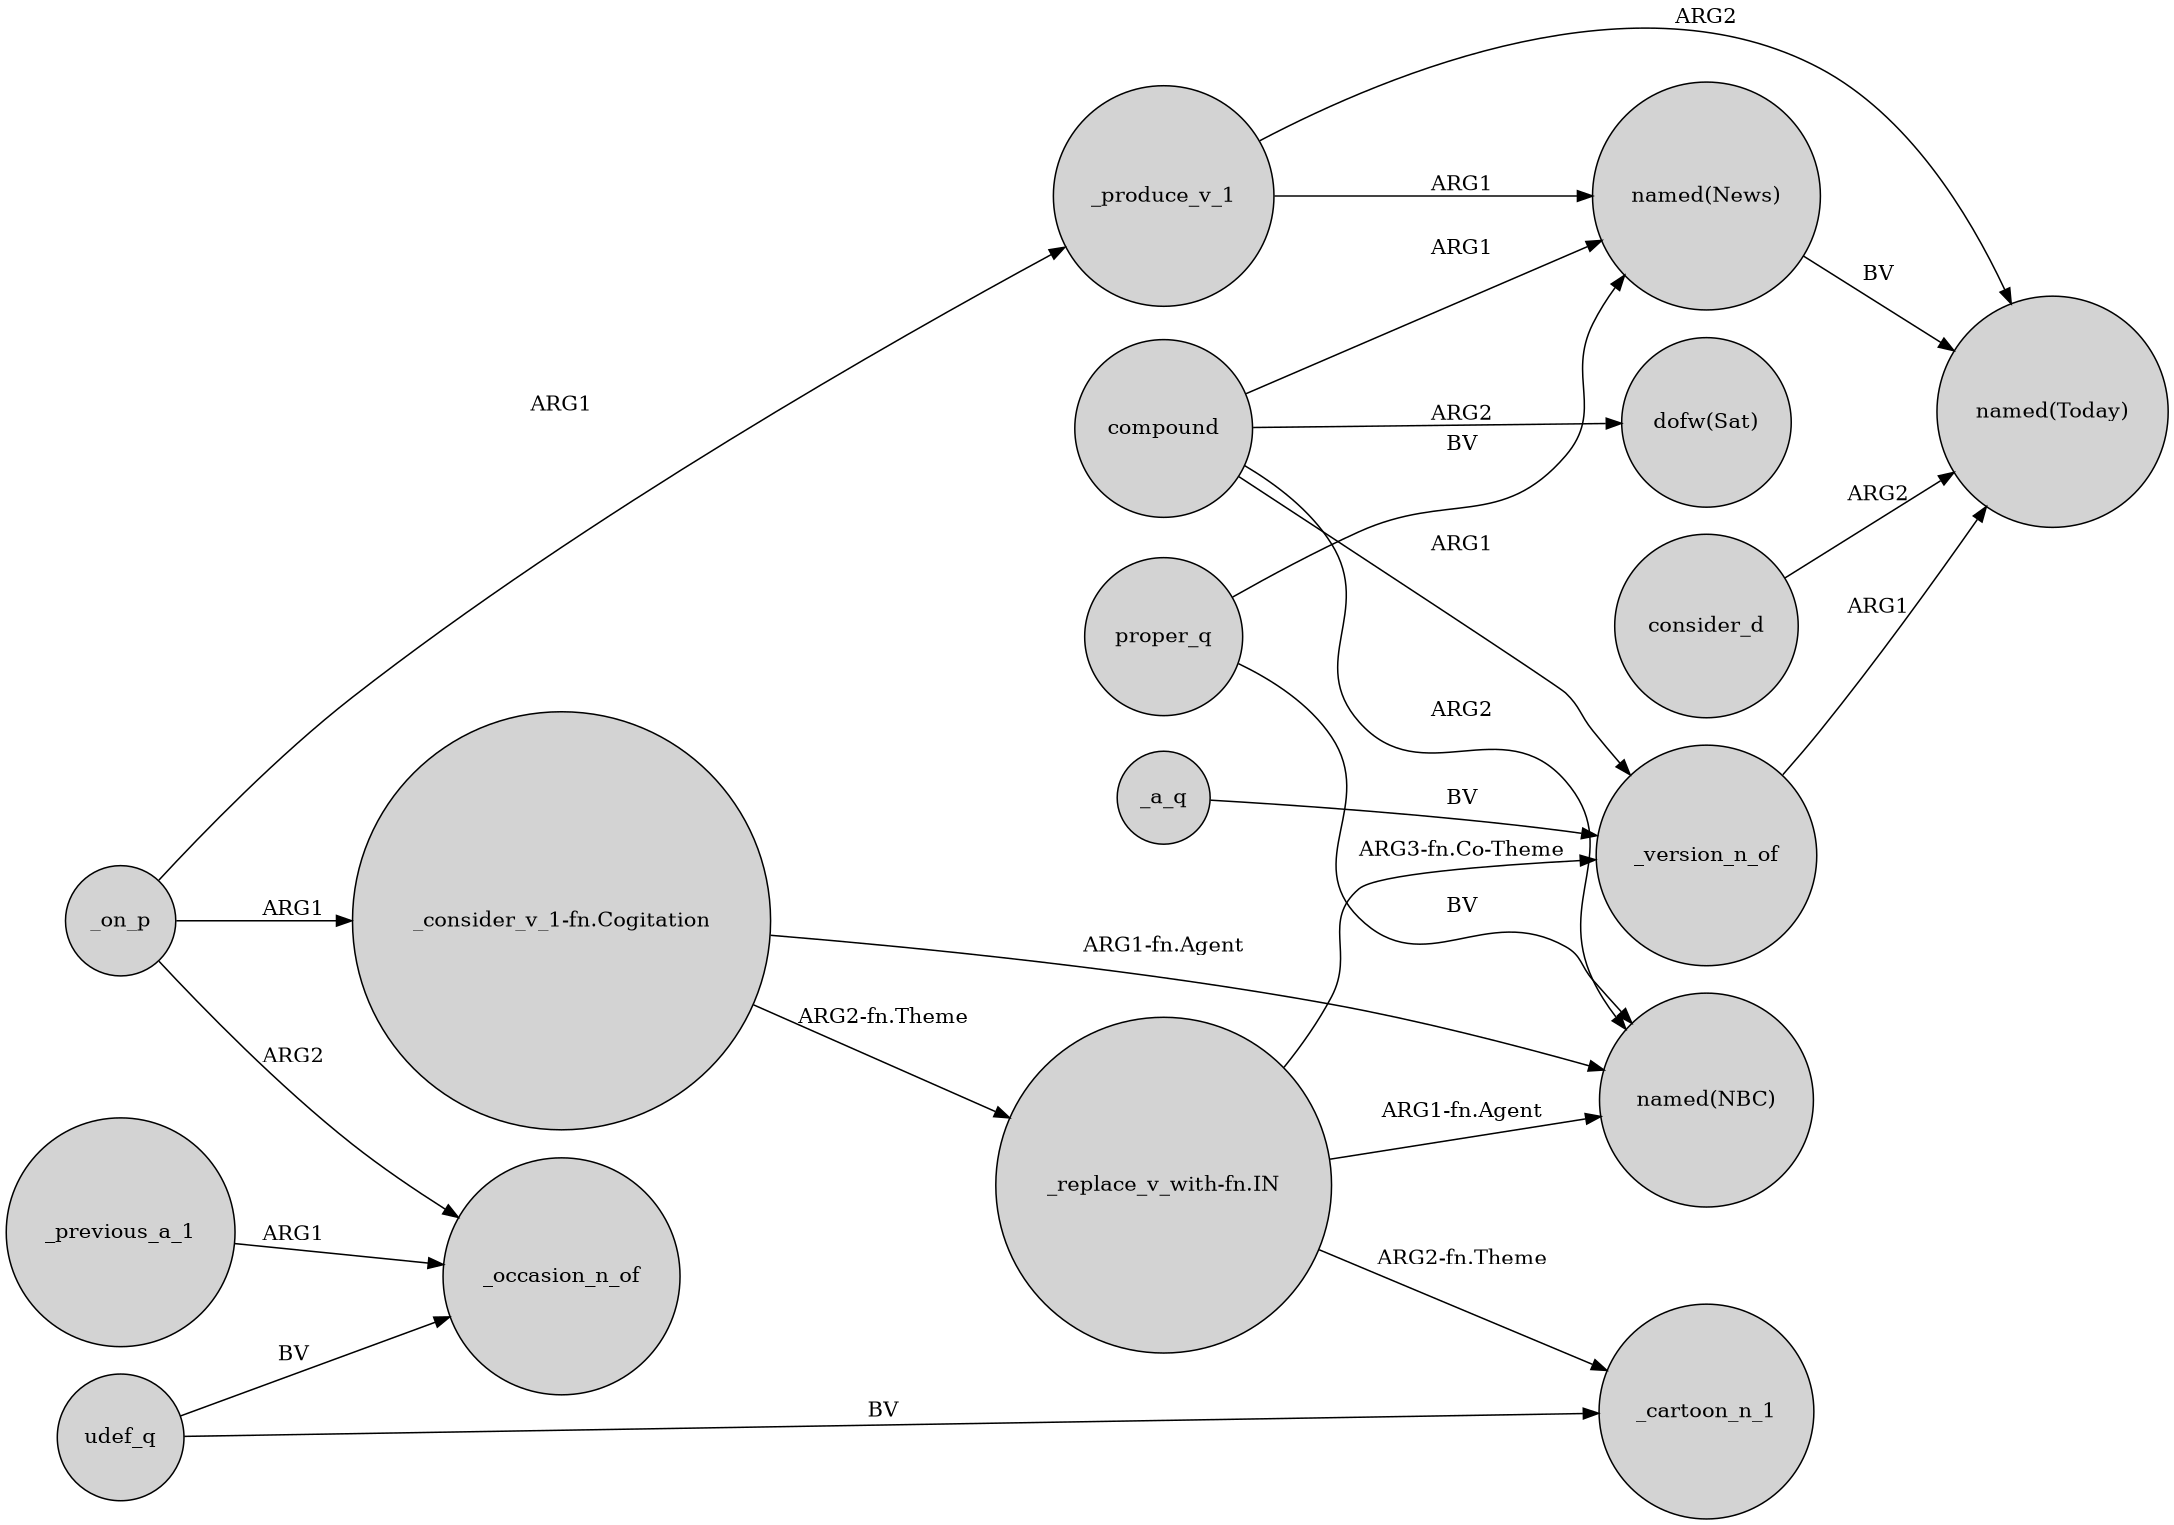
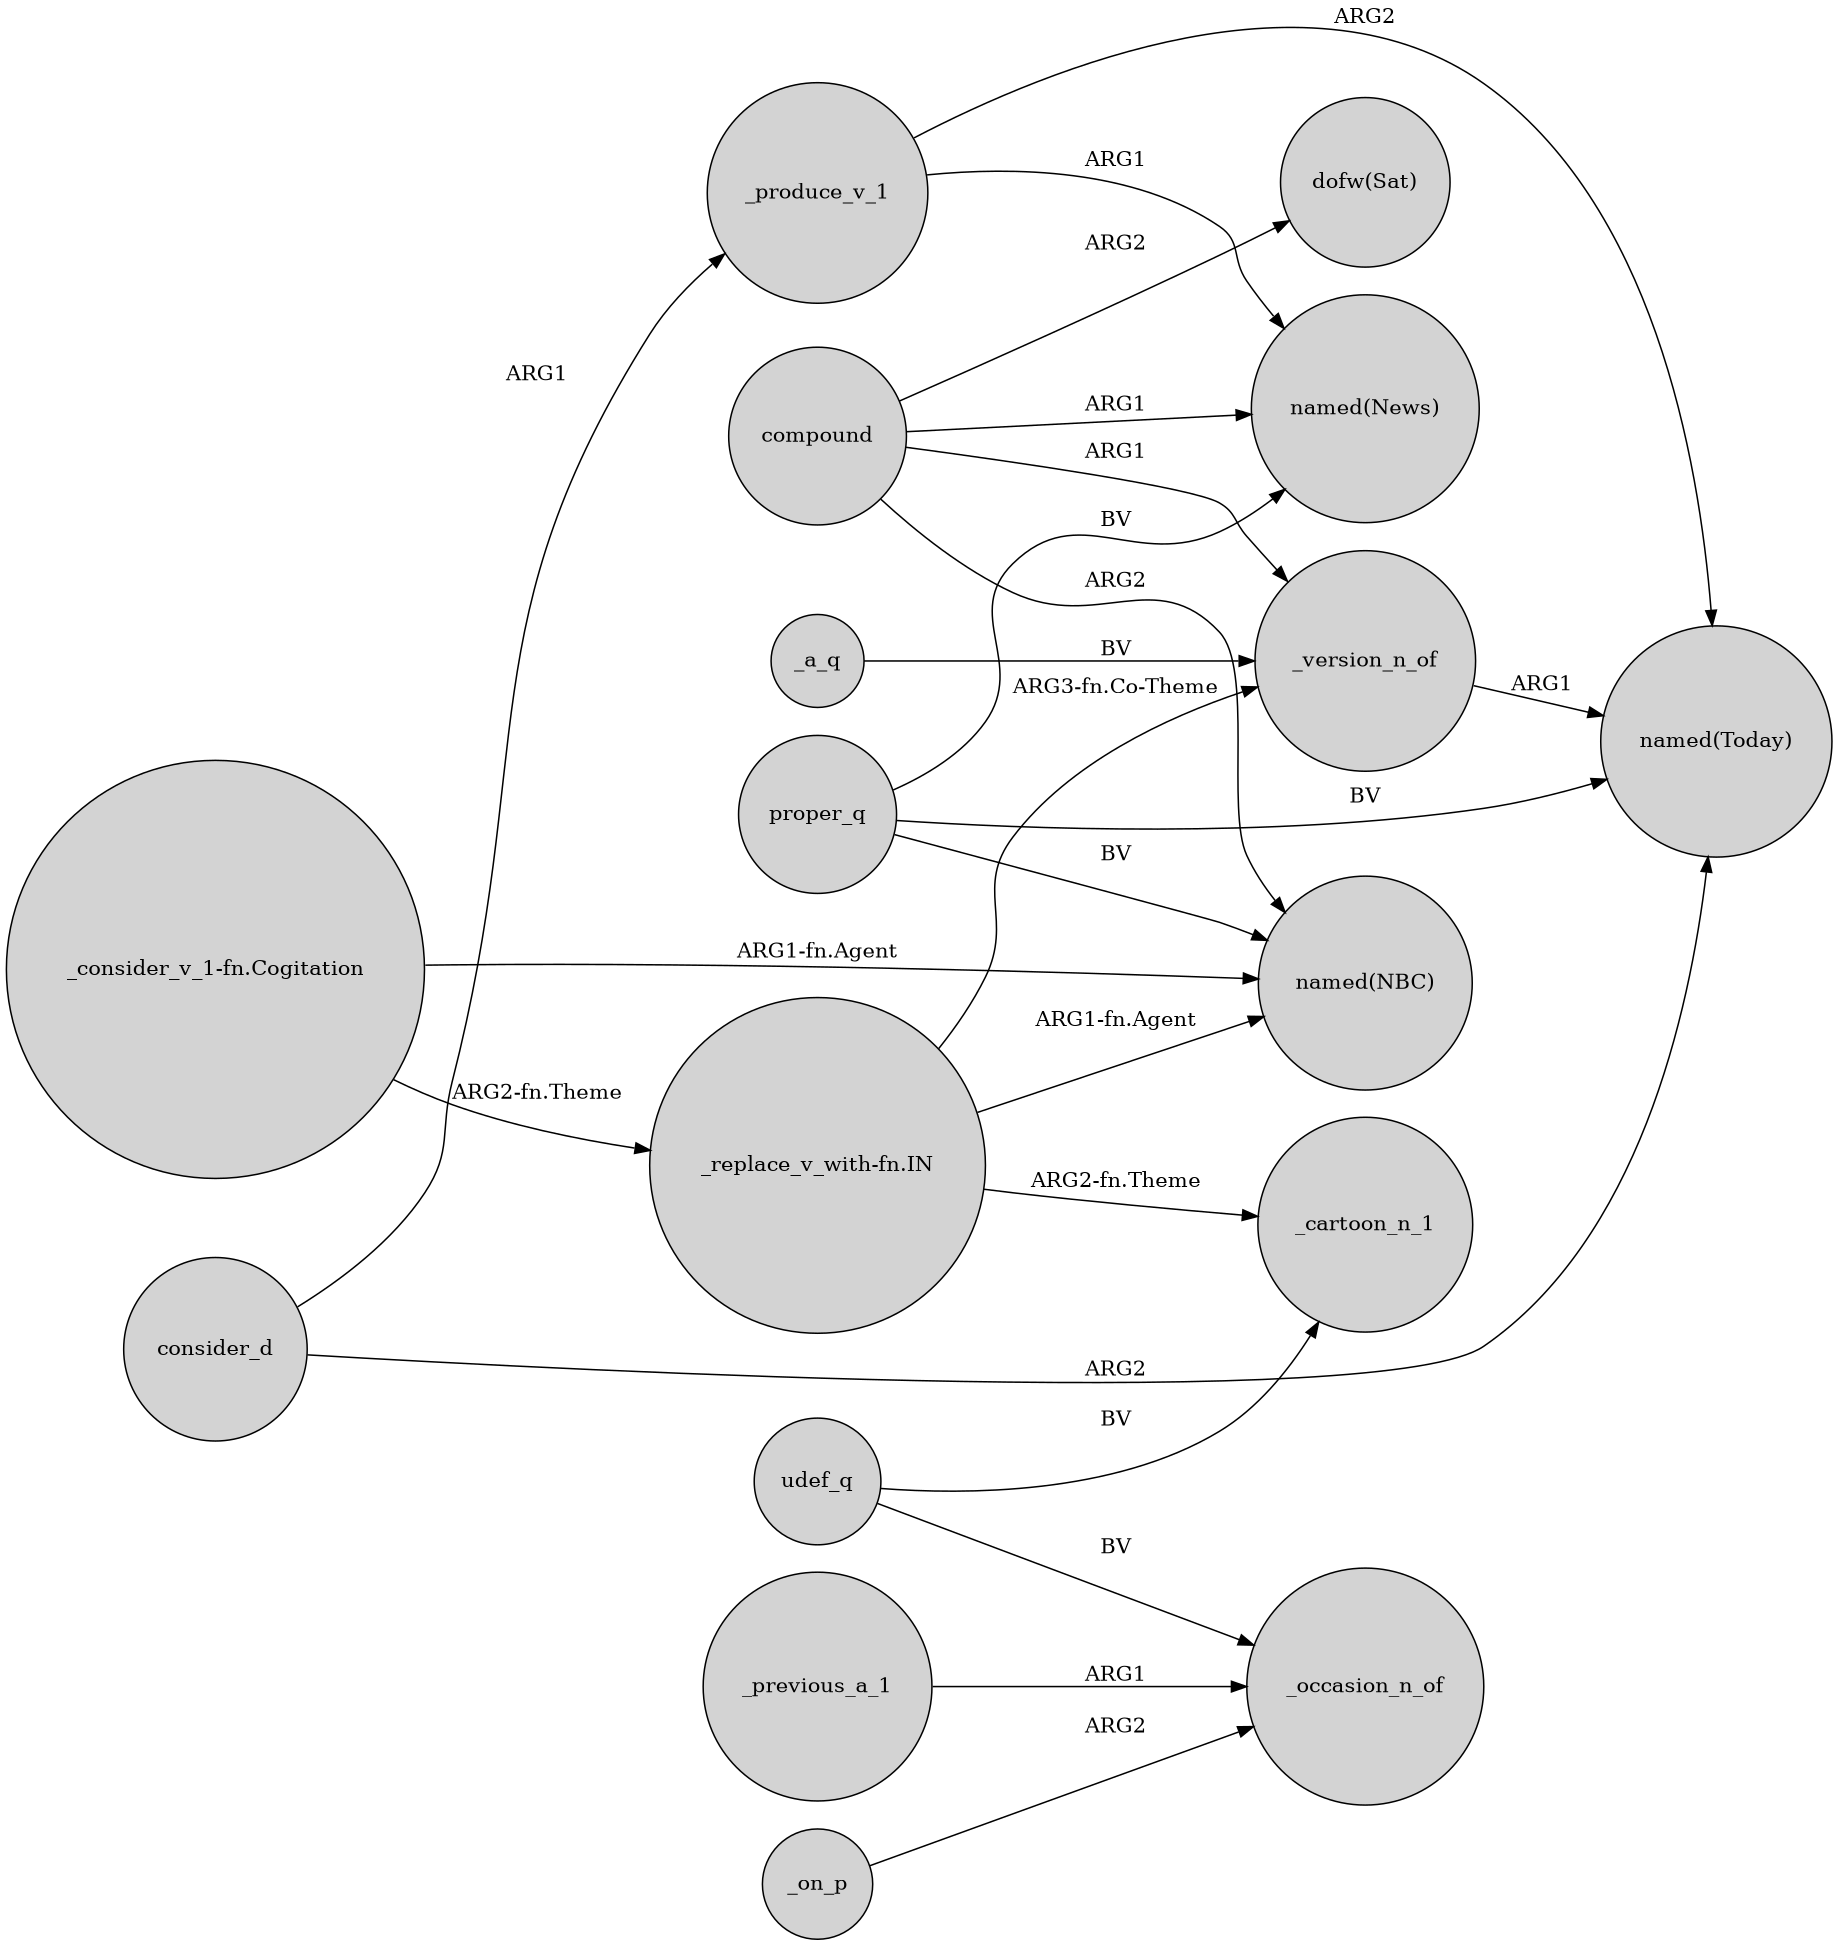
(1872, 299) -> (1229, 828)
(581, 535) -> (502, 793)
(256, 921) -> none
